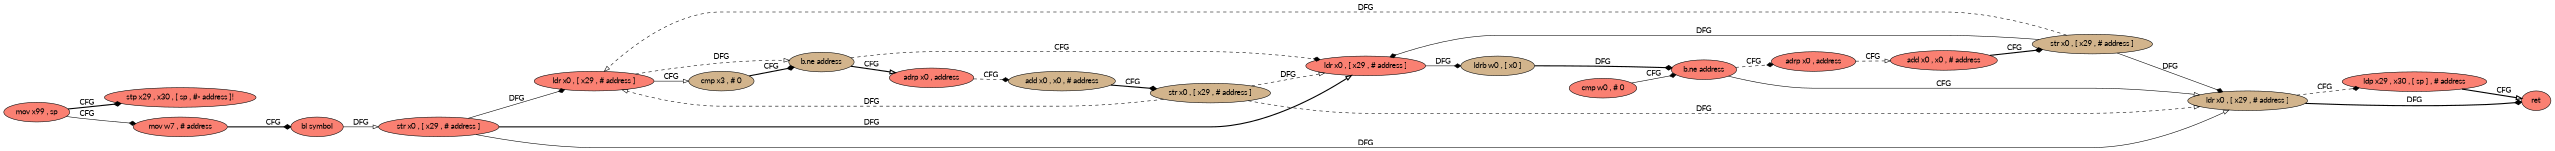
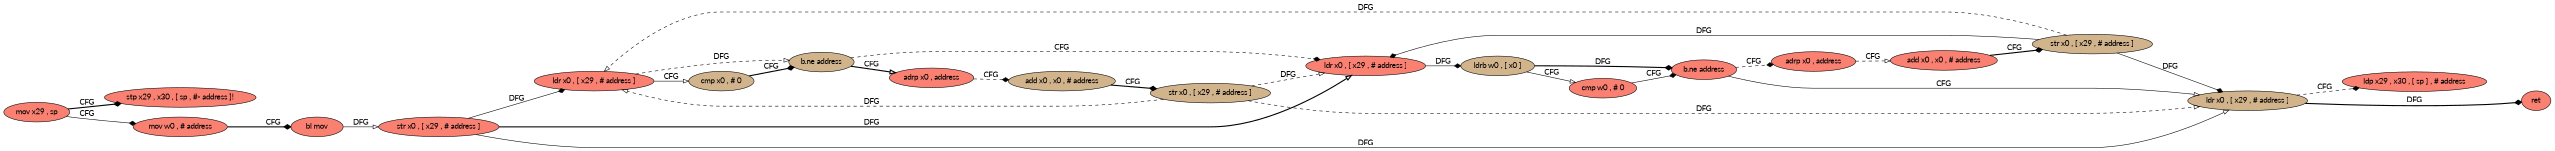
none -> (1548, 77)
(721, 81) -> (721, 81)
(2489, 93) -> none
(37, 112) -> (37, 112)
(180, 127) -> (180, 127)
(317, 127) -> (317, 127)
